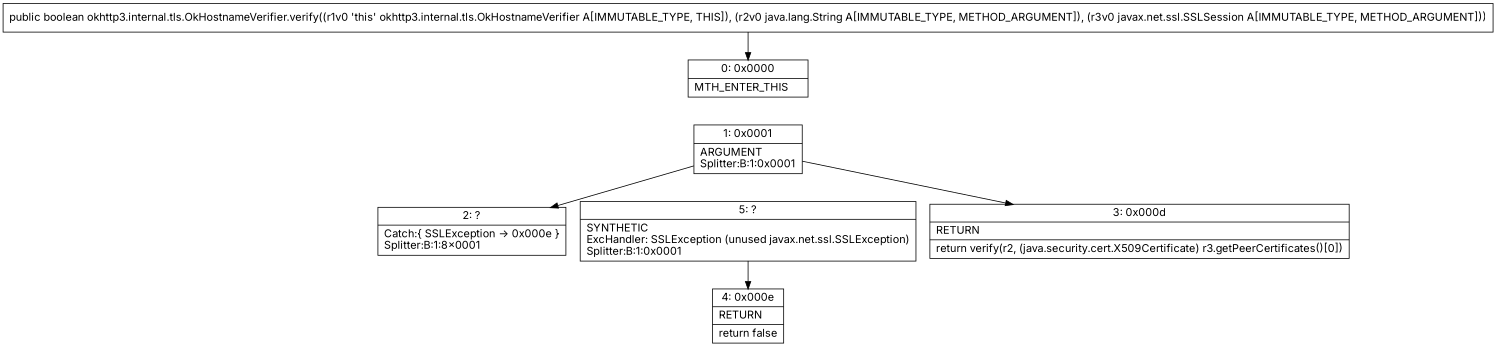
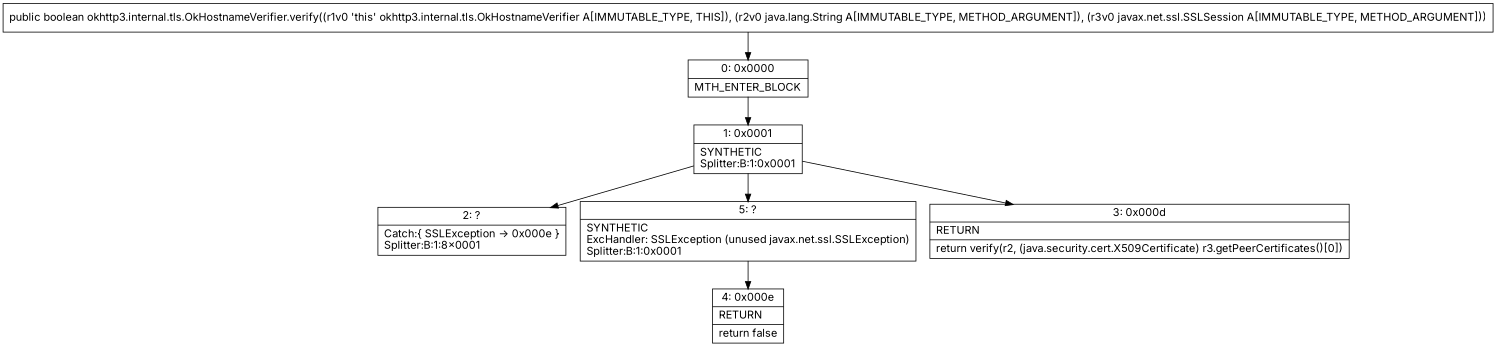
(742, 87) -> (748, 87)
none -> (748, 107)
(731, 152) -> (731, 152)
none -> (748, 184)
